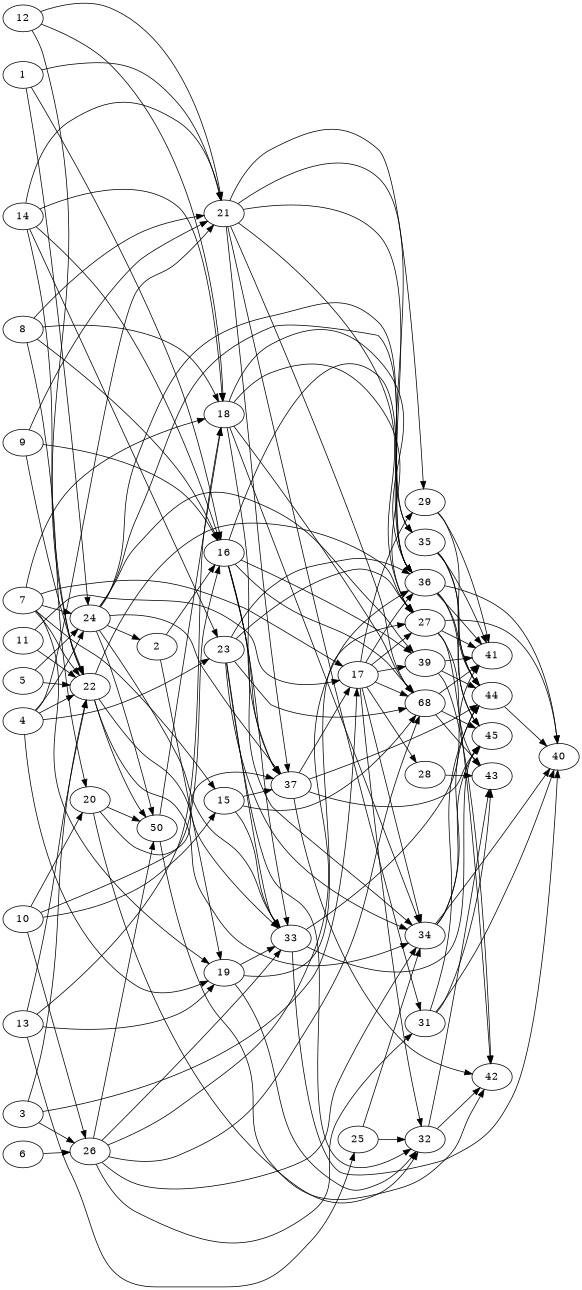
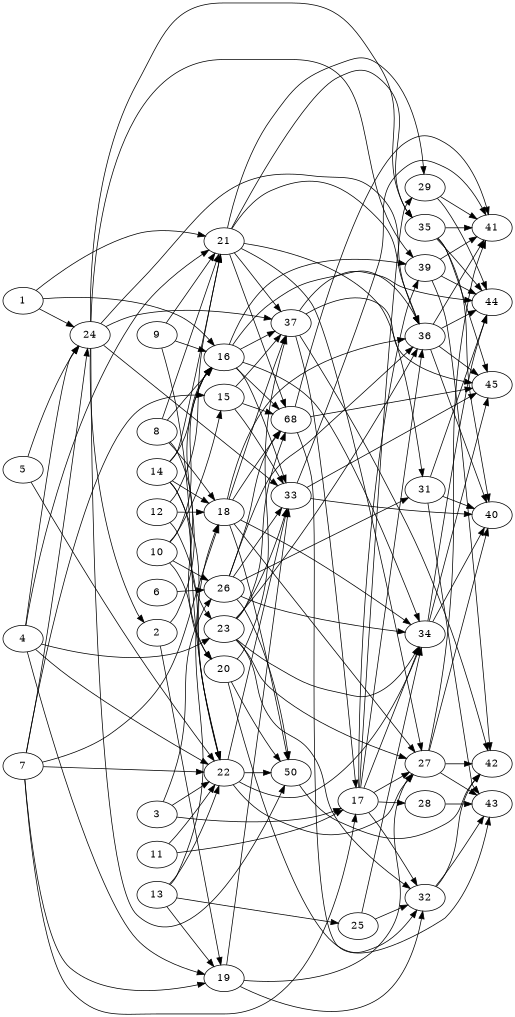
(189, 625) -> (249, 586)
(388, 688) -> none
(523, 724) -> (467, 357)
